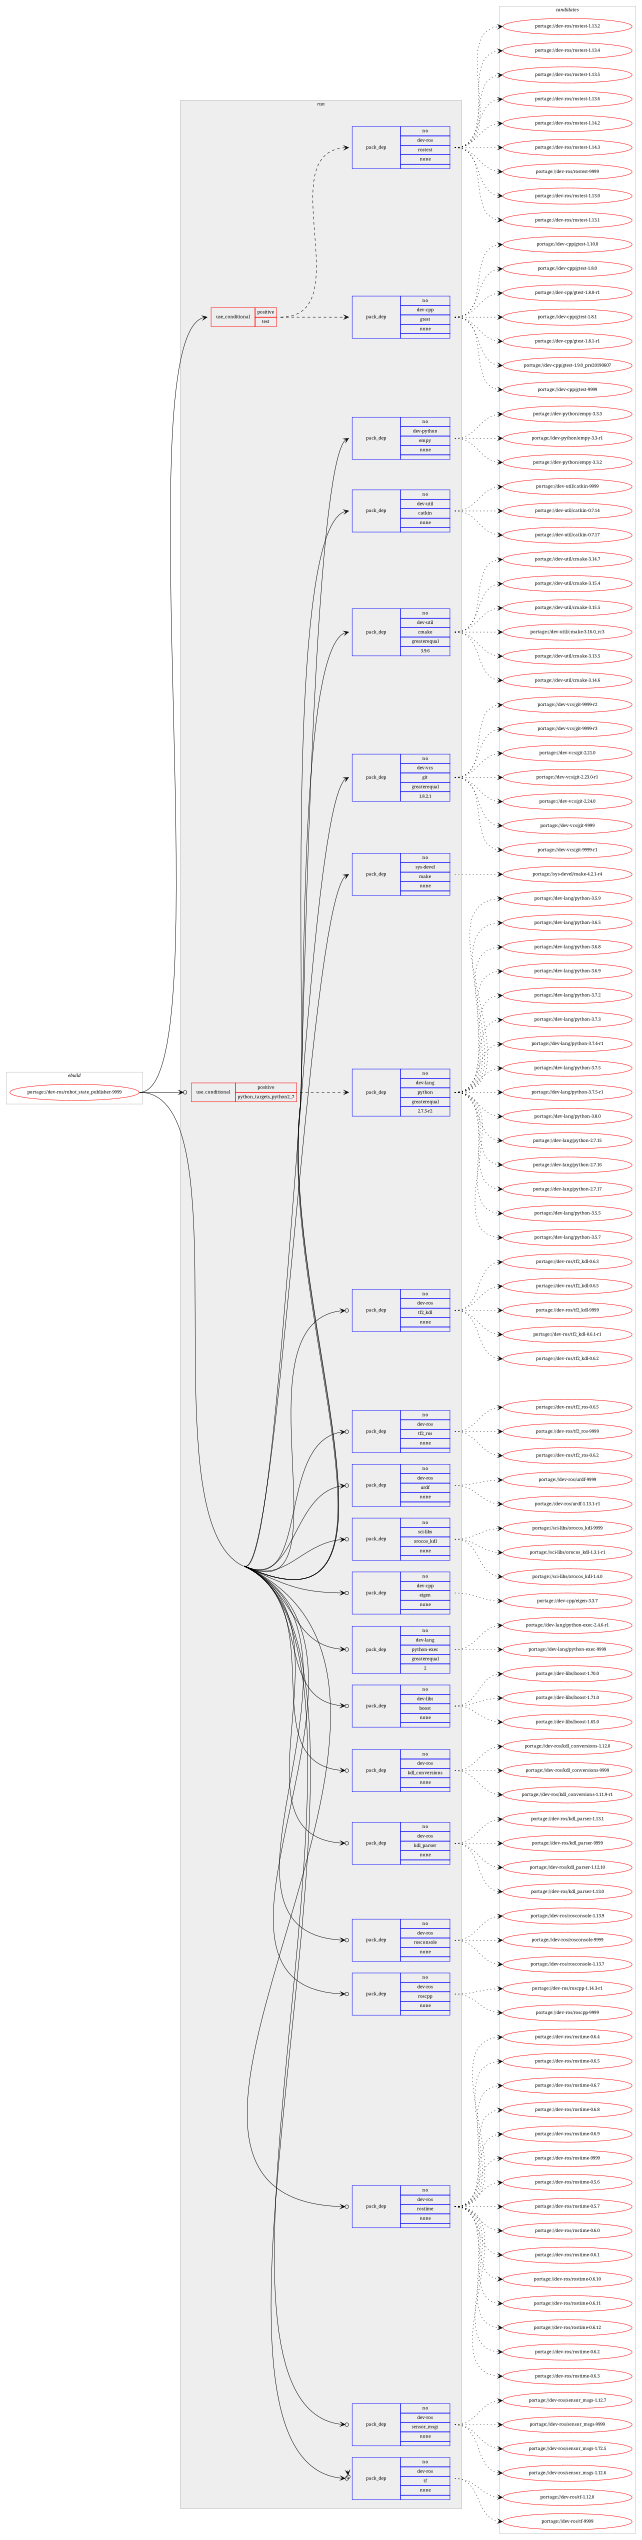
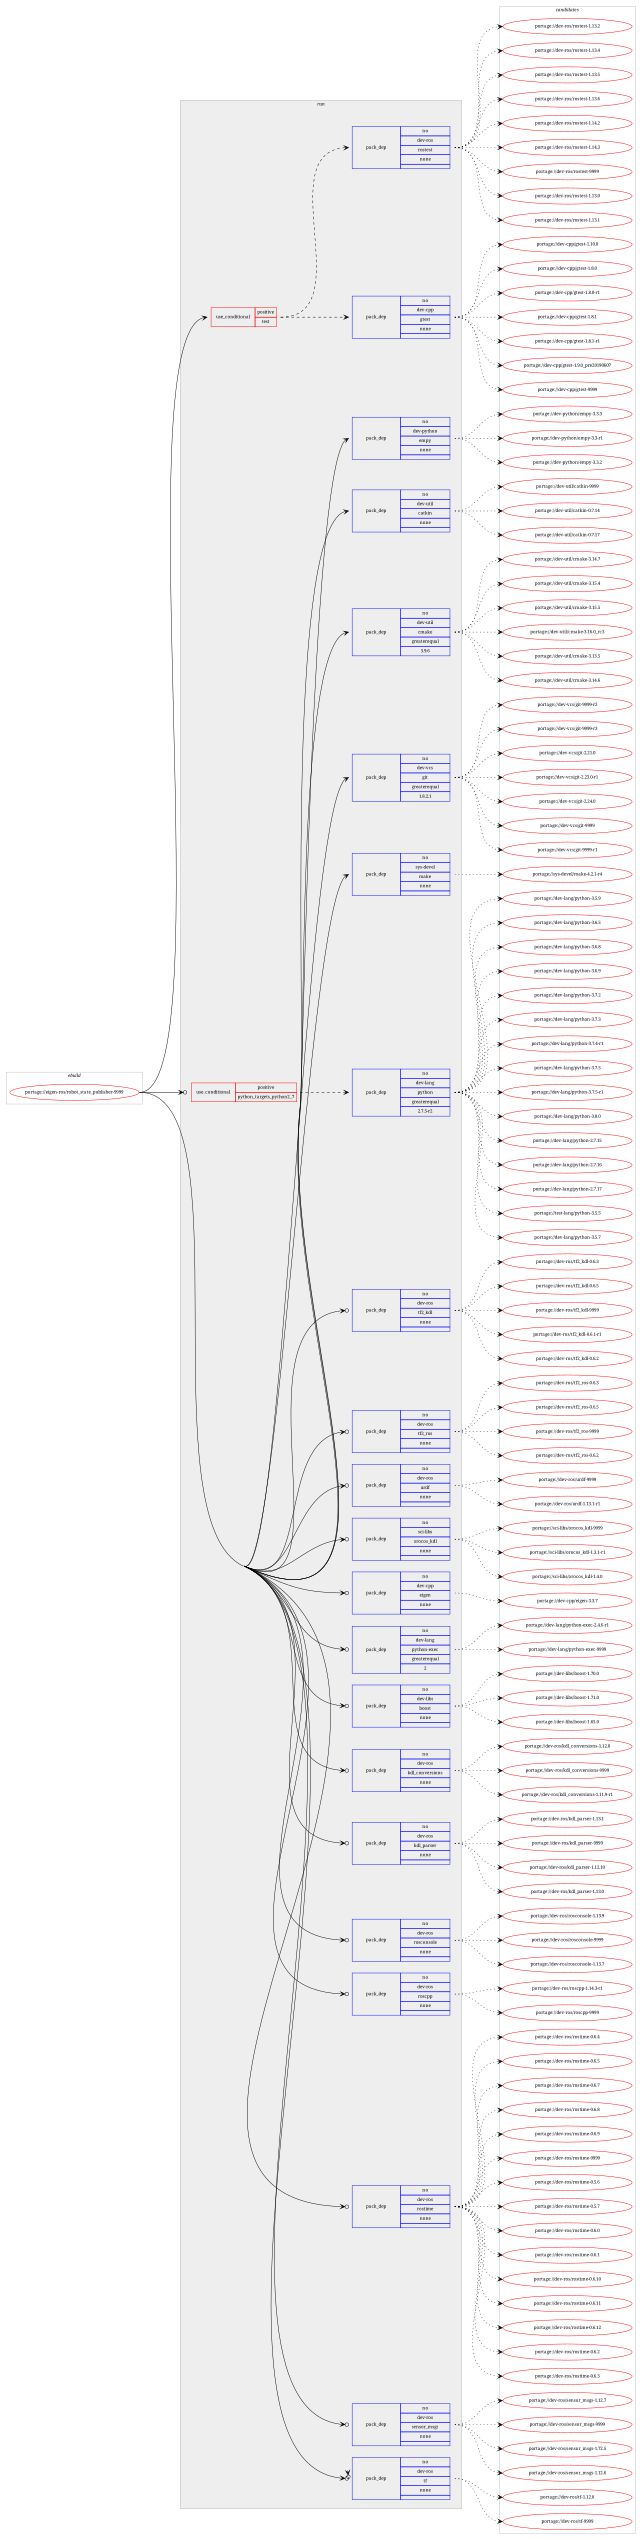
(74, 1092) -> (74, 1092)
(567, 1213) -> (567, 1213)
none -> (567, 1383)
